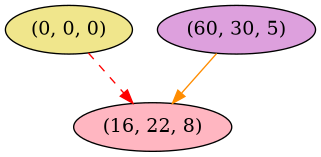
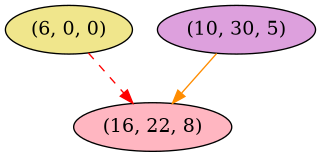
(69, 30) -> (69, 30)
(236, 30) -> (236, 30)
